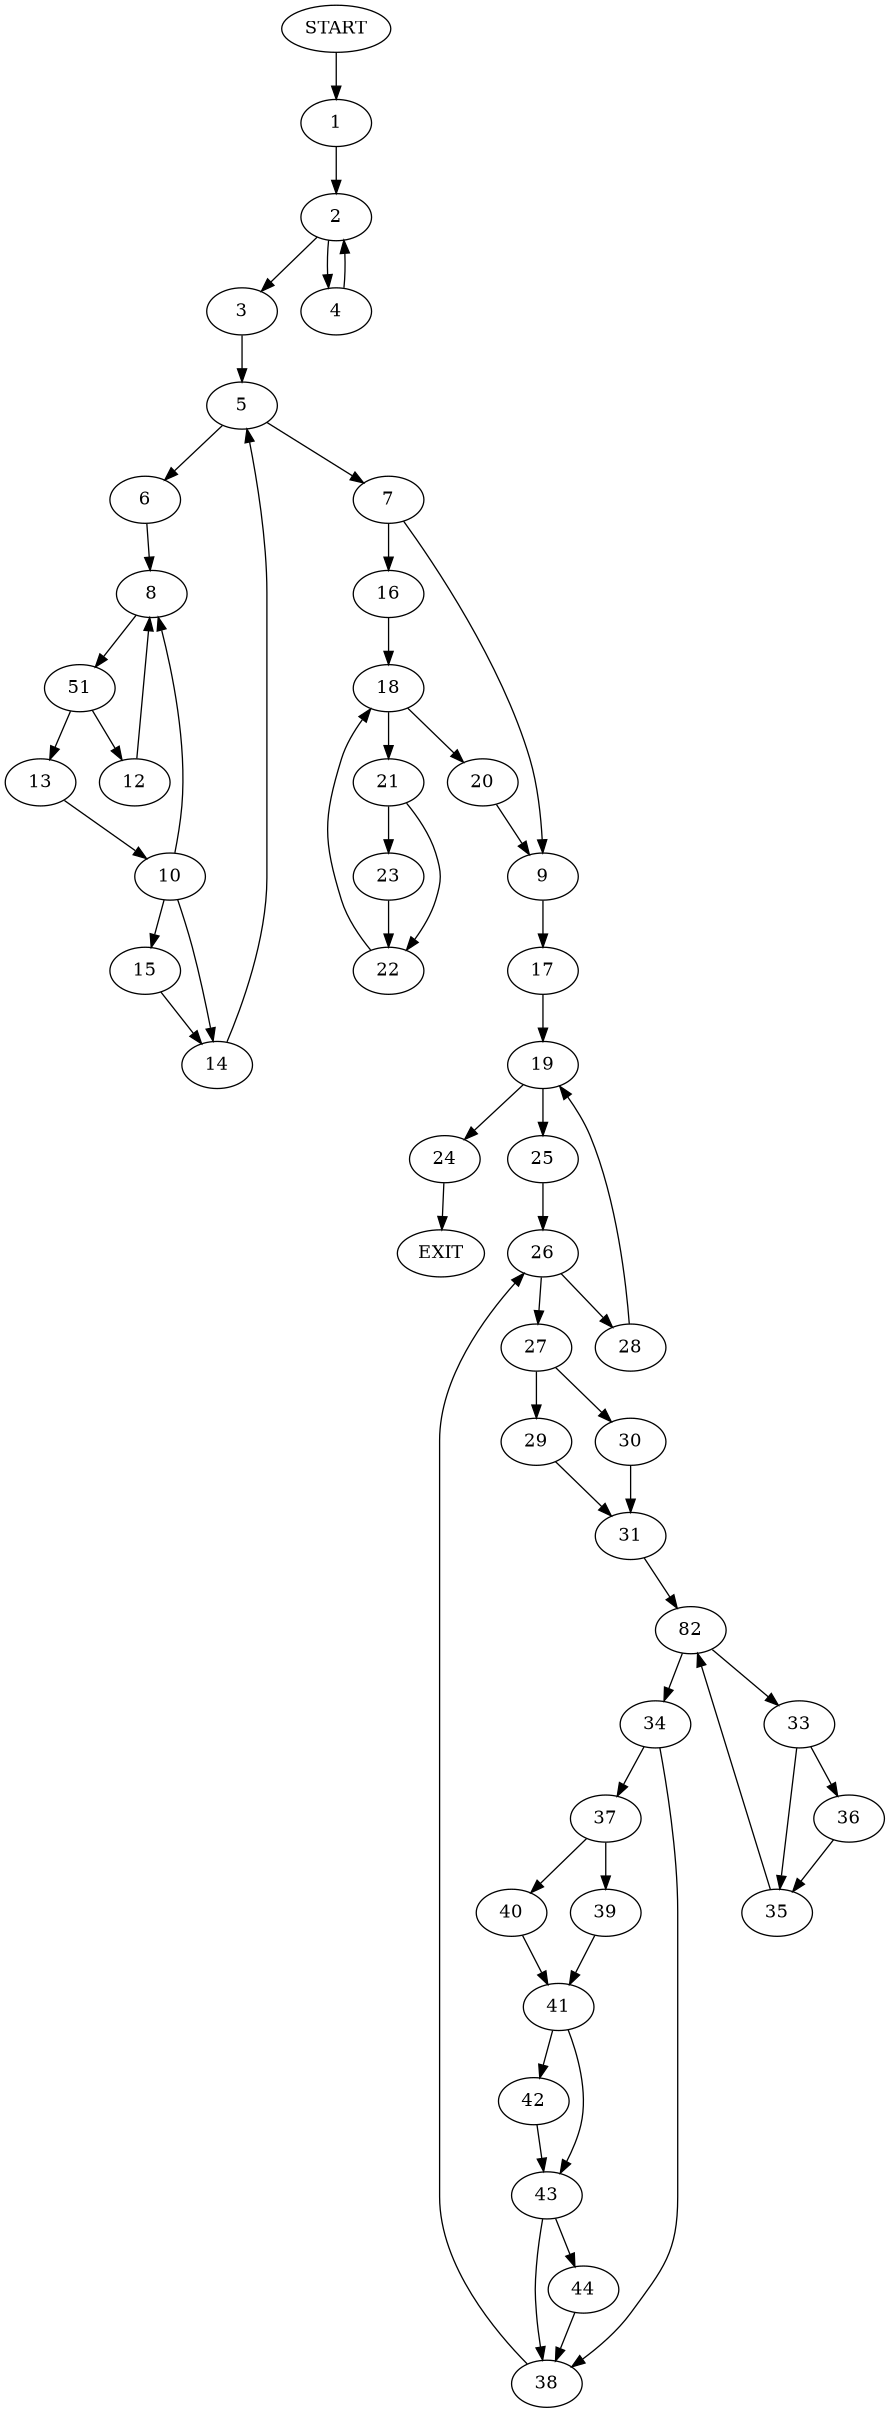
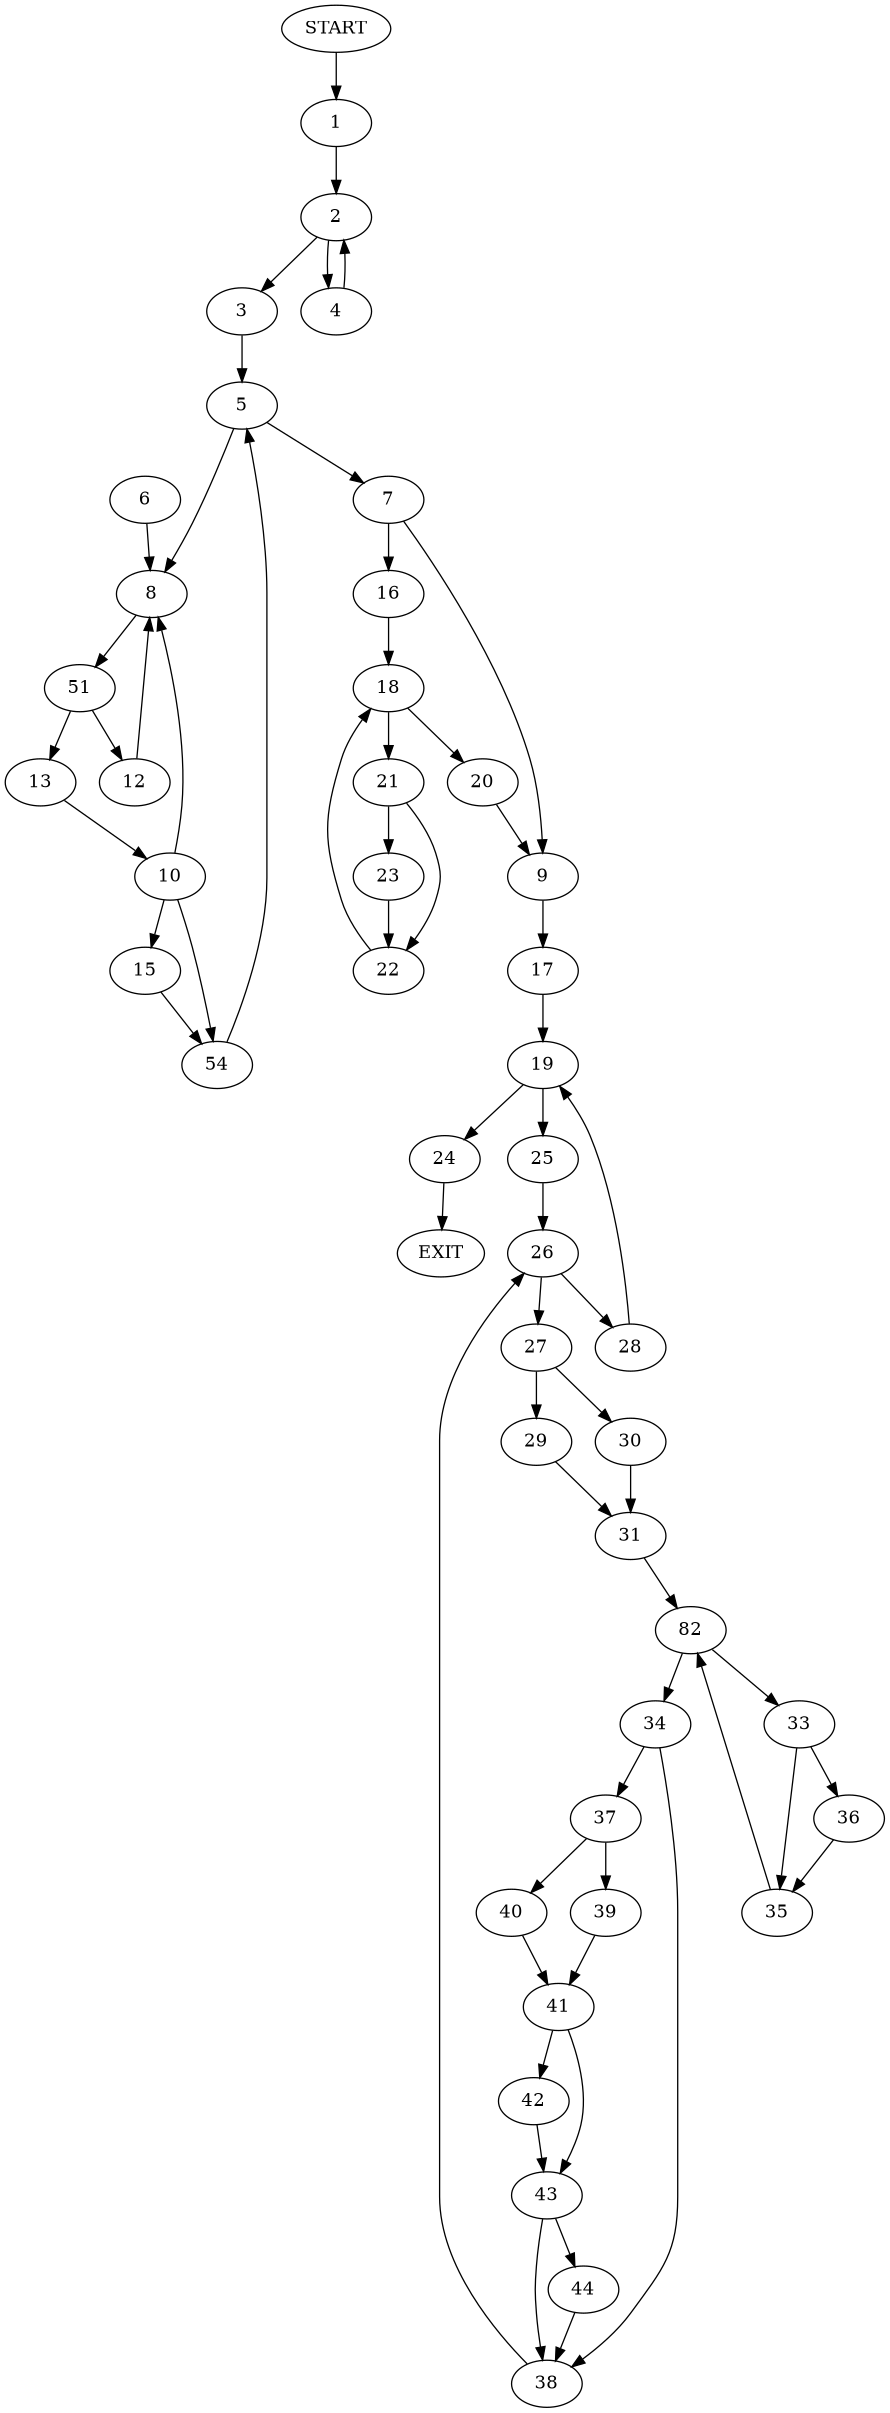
(198, 448) -> (205, 496)
(217, 1065) -> (217, 1065)
